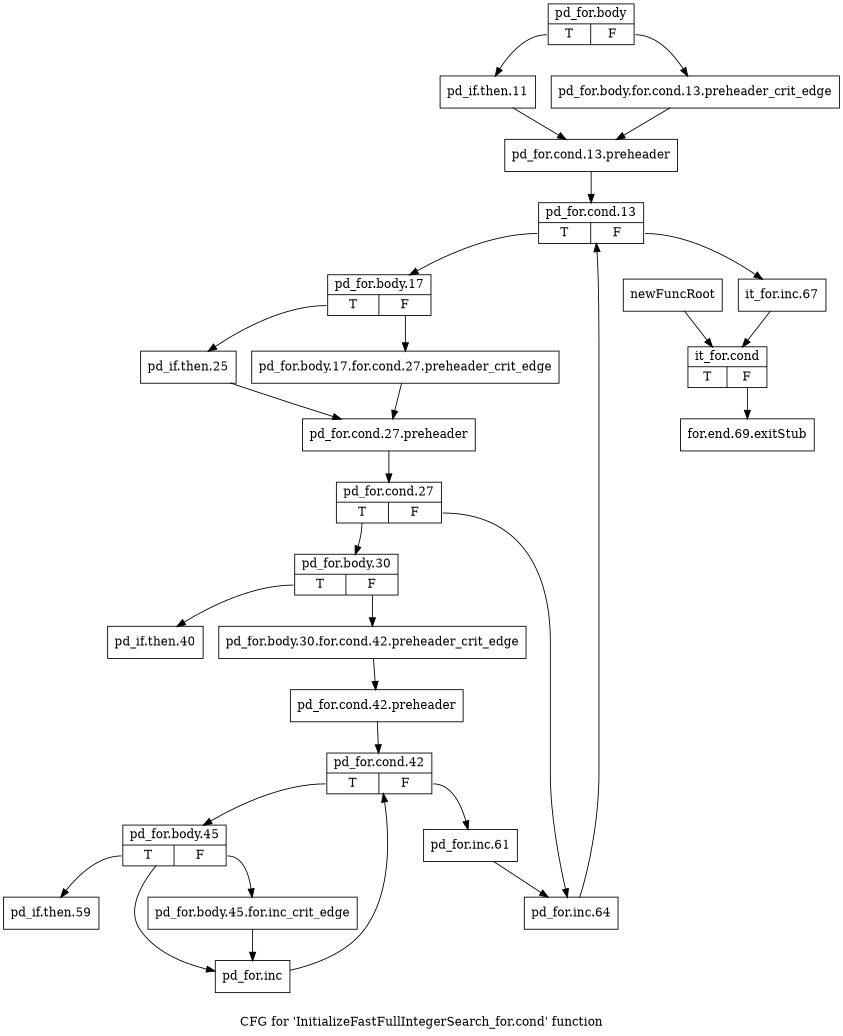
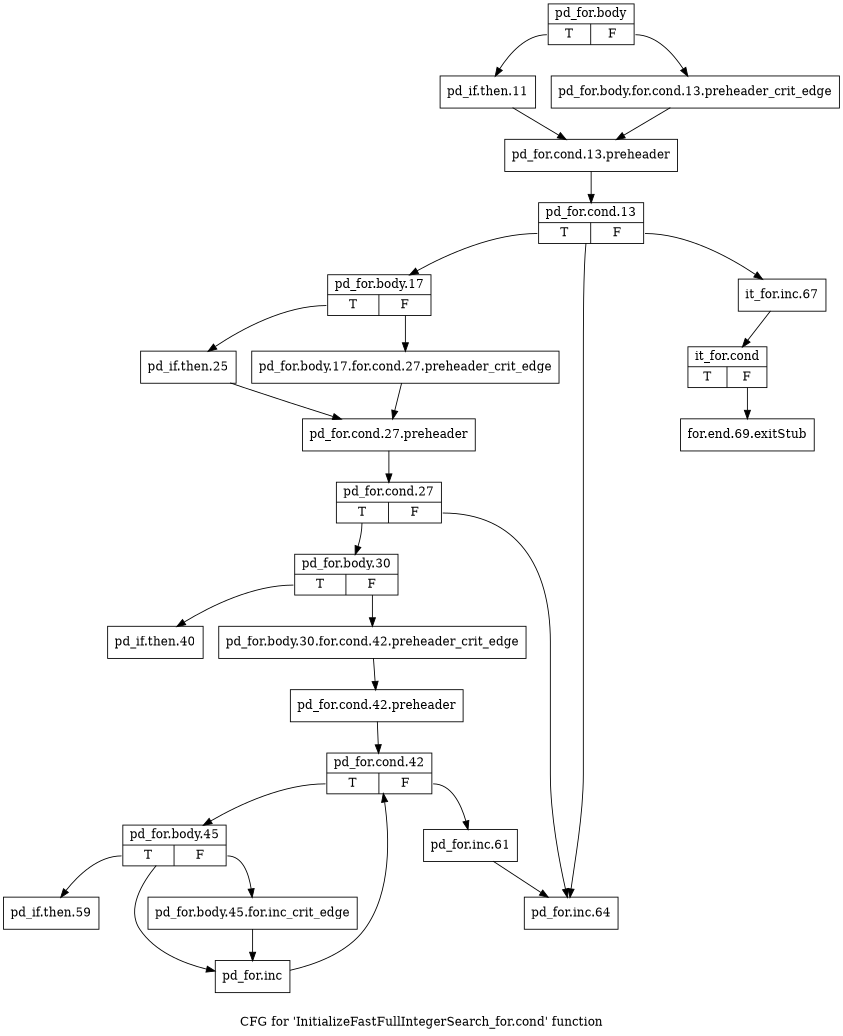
(673, 295) -> none
(599, 576) -> (583, 566)
